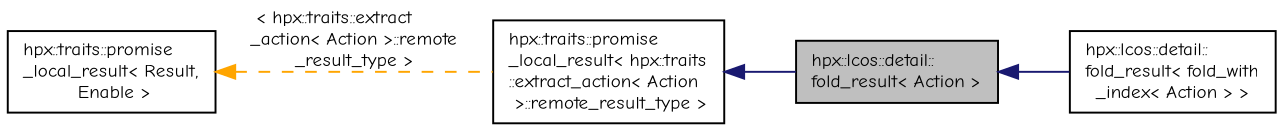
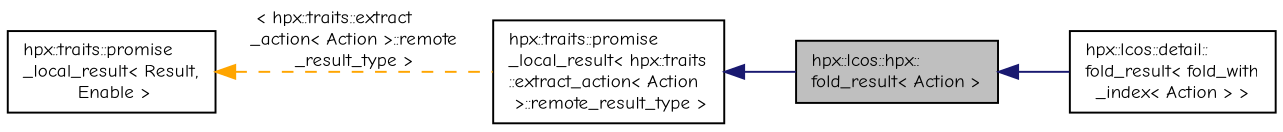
(897, 72) -> (897, 72)
